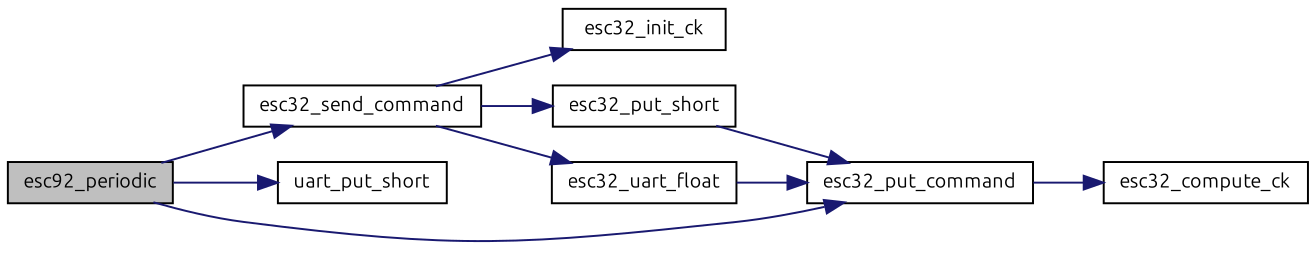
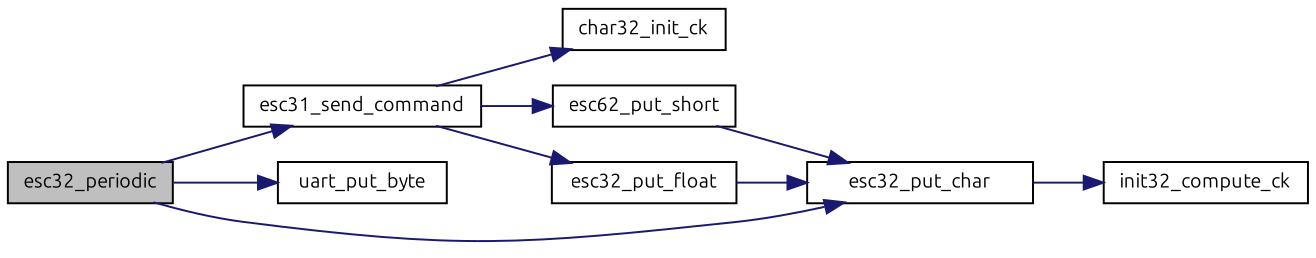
(644, 29) -> (644, 29)
(362, 106) -> (362, 106)
(644, 106) -> (644, 106)
(90, 183) -> (90, 183)
(362, 183) -> (362, 183)
(644, 183) -> (644, 183)
(920, 183) -> (920, 183)
(1206, 183) -> (1206, 183)
